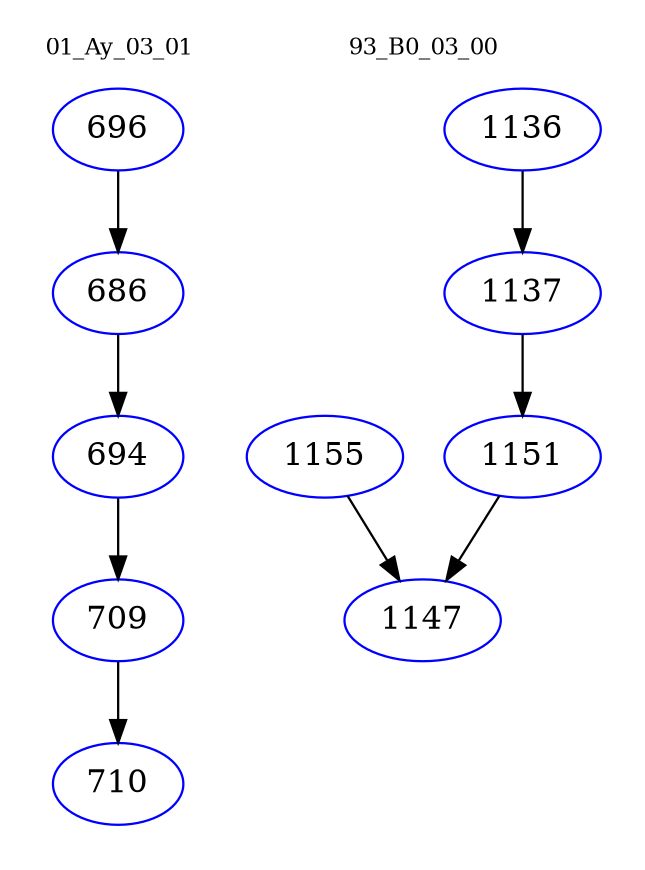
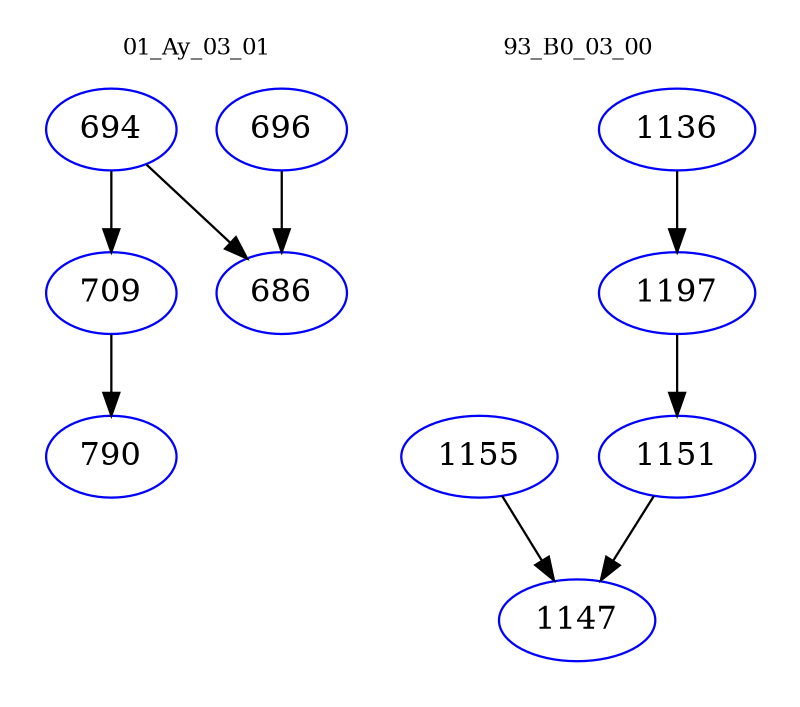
(523, 293) -> (677, 293)
(118, 364) -> (188, 204)
(118, 784) -> (111, 457)
